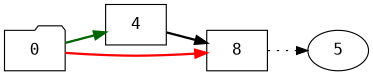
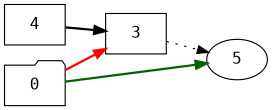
(80, 39) -> (131, 73)
(237, 51) -> (136, 34)
